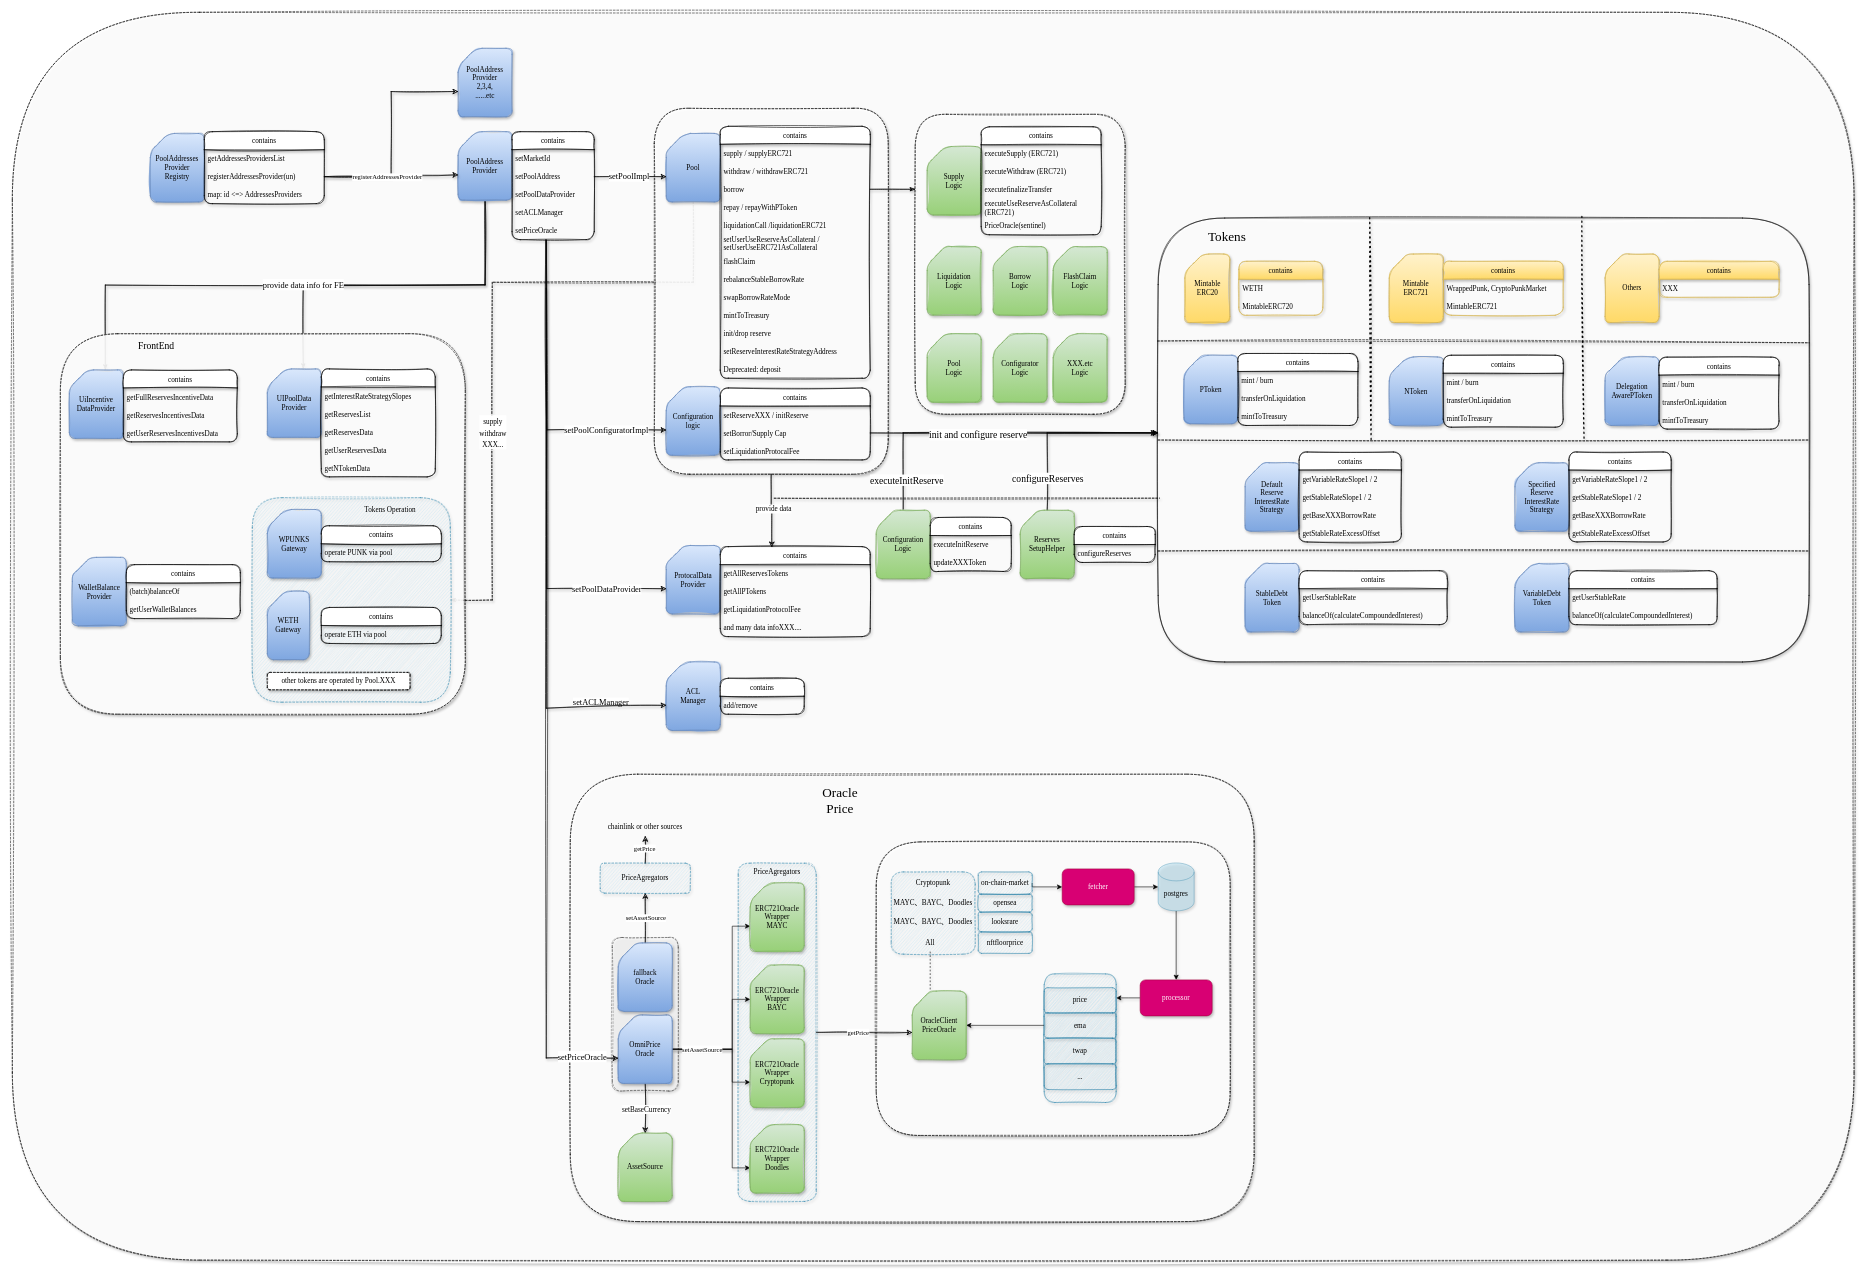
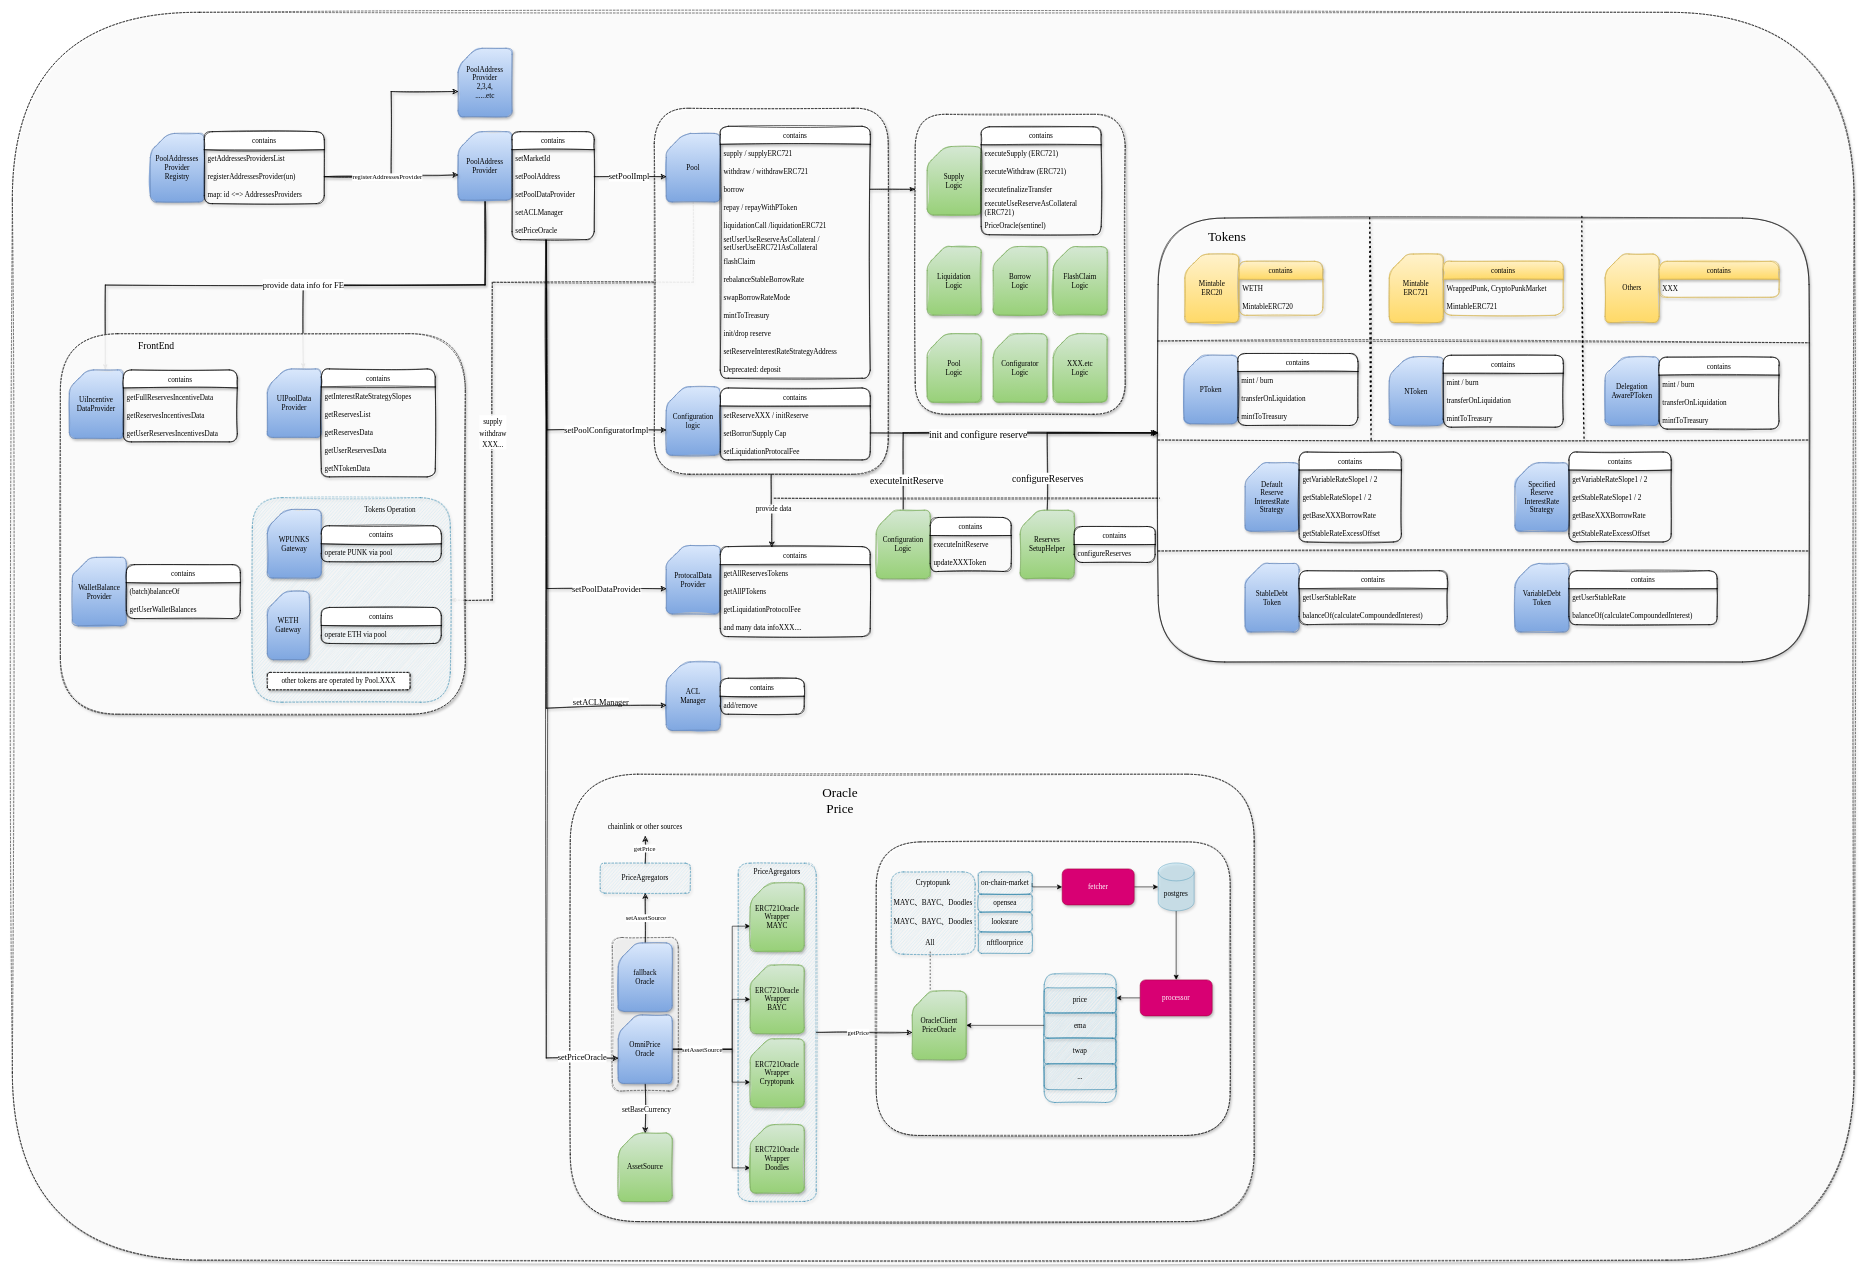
(1208, 288) -> (1212, 288)
